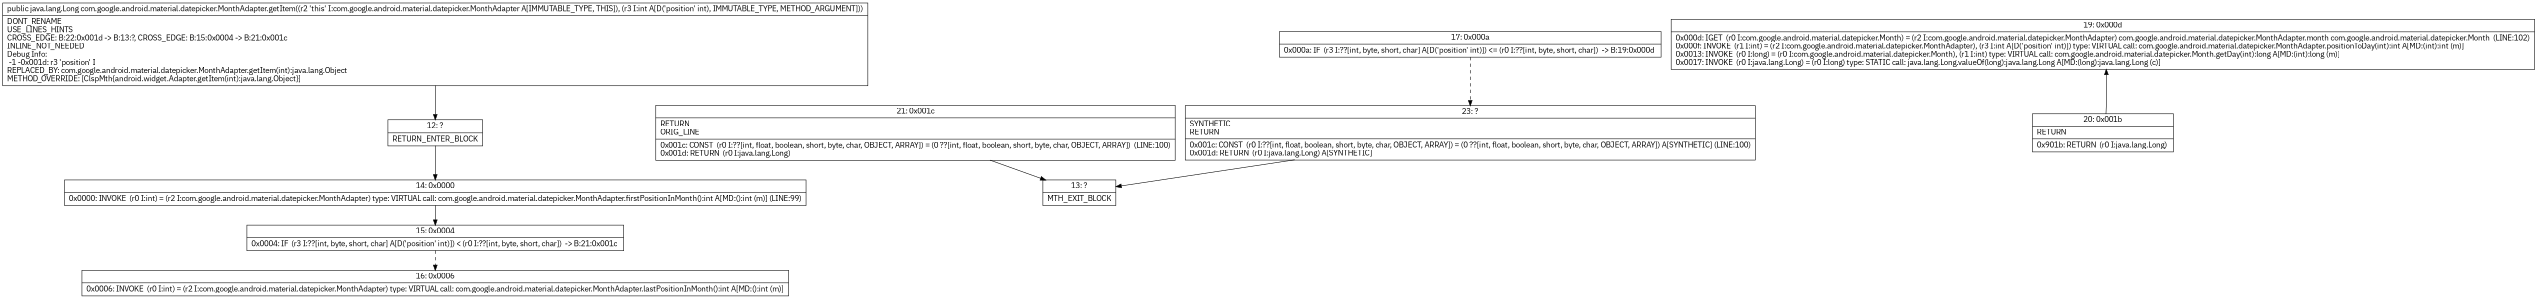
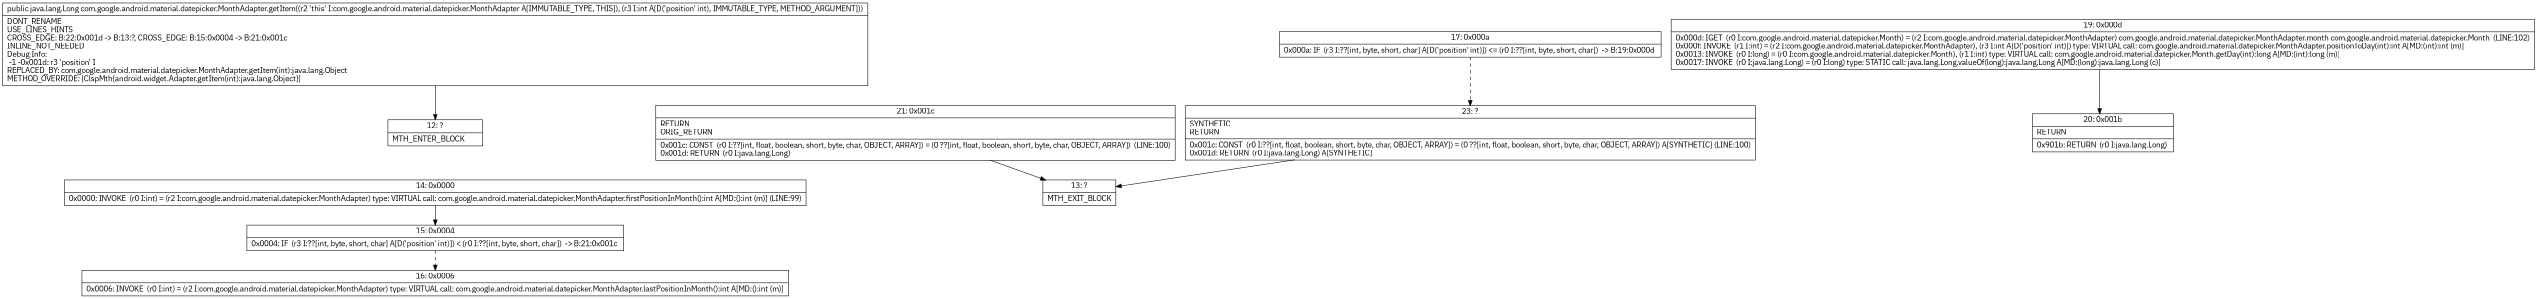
(2107, 94) -> (2099, 89)
(680, 132) -> (687, 132)
(435, 139) -> (428, 139)
(435, 160) -> none
